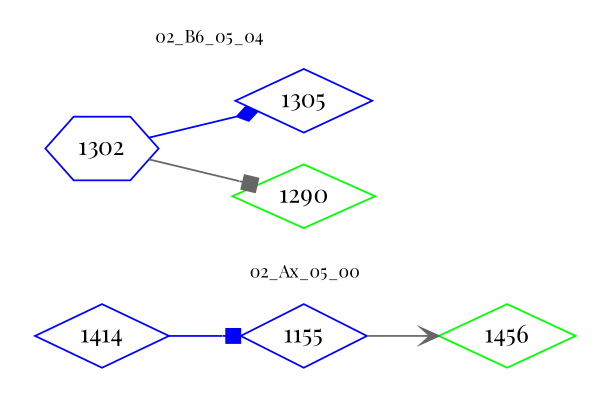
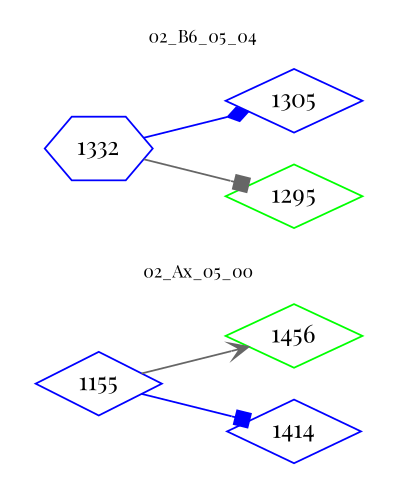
(102, 149) -> (99, 149)
(304, 196) -> (294, 196)
(195, 336) -> (187, 405)
